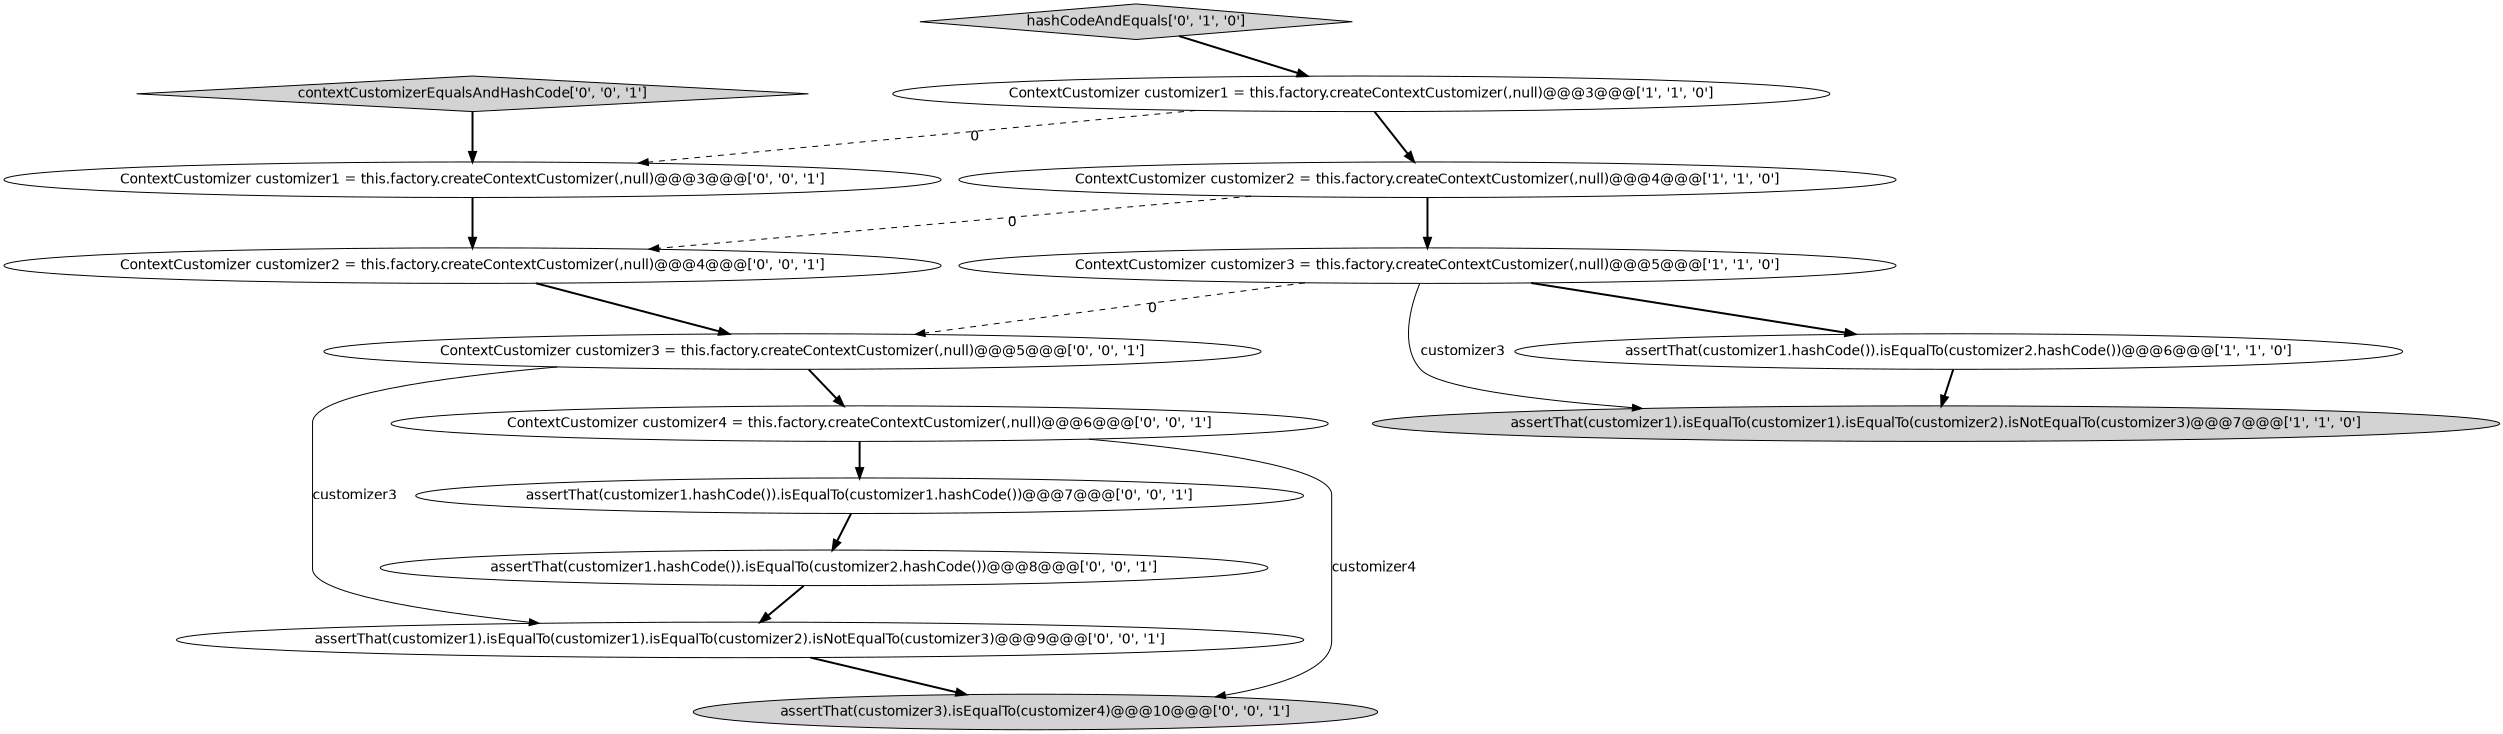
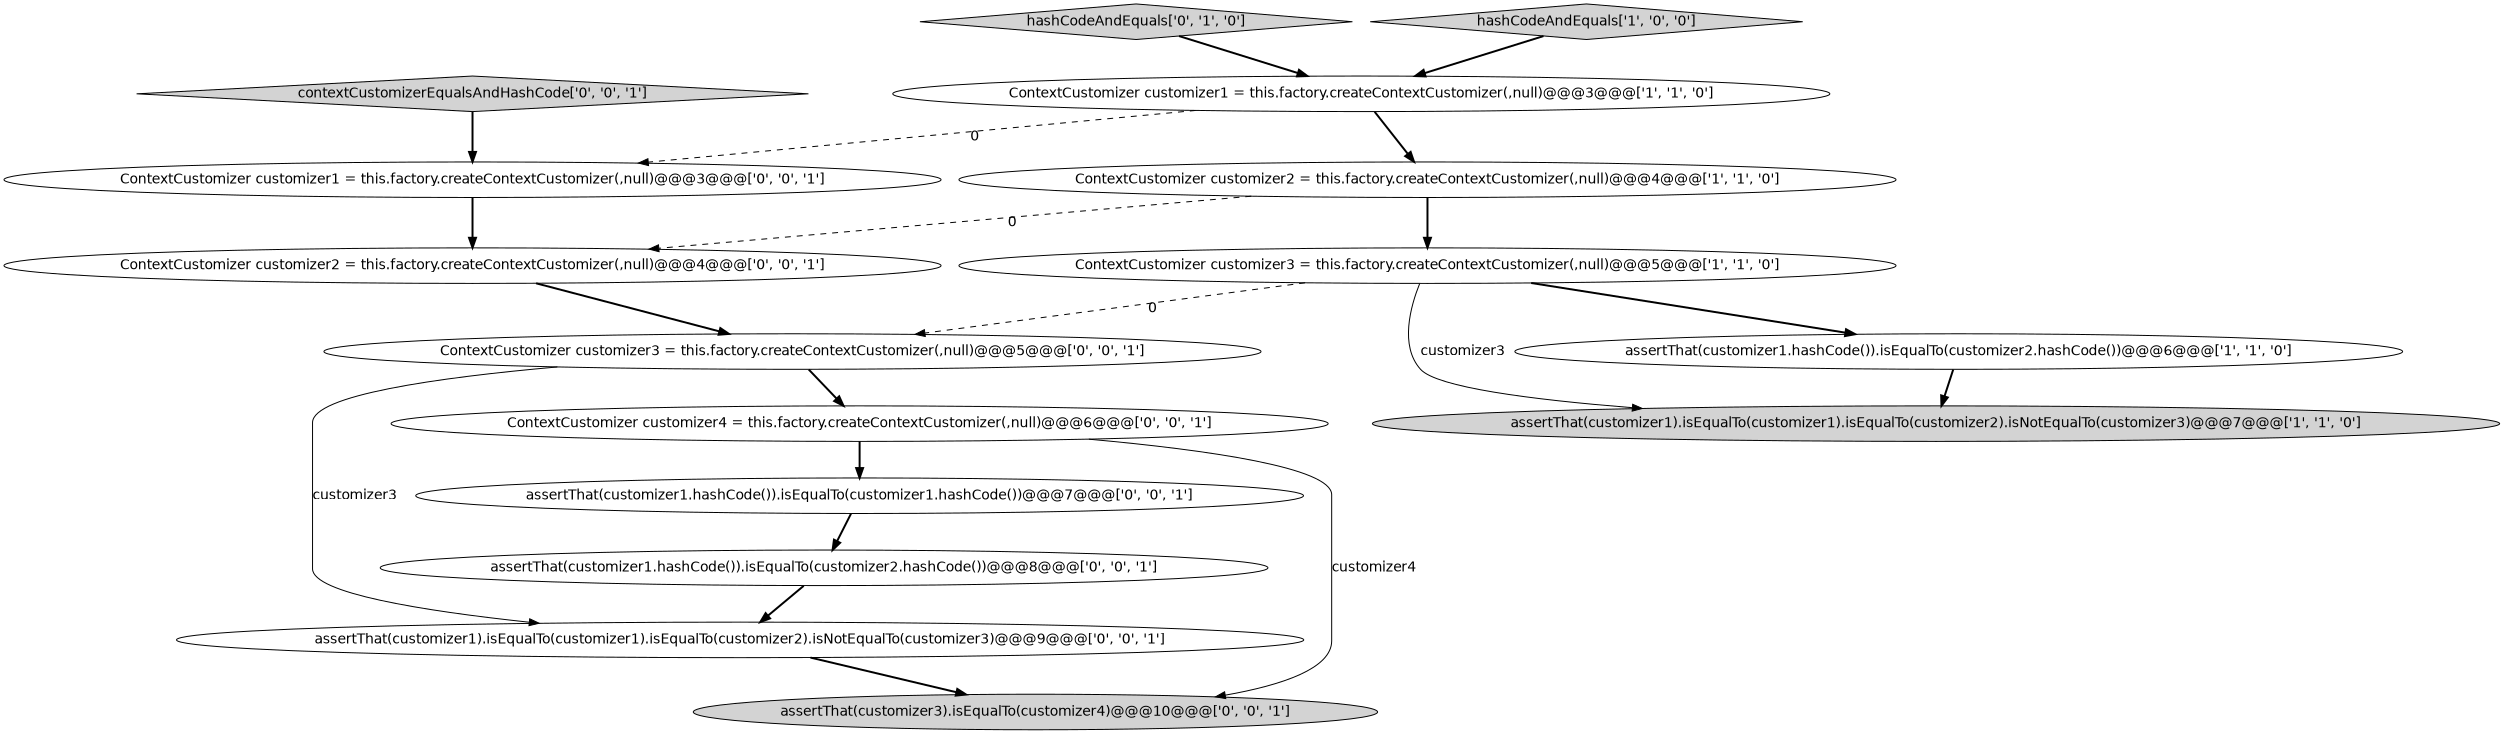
none -> (1586, 22)
